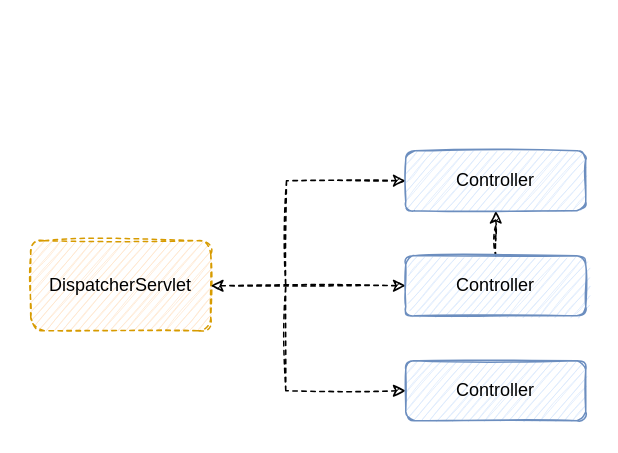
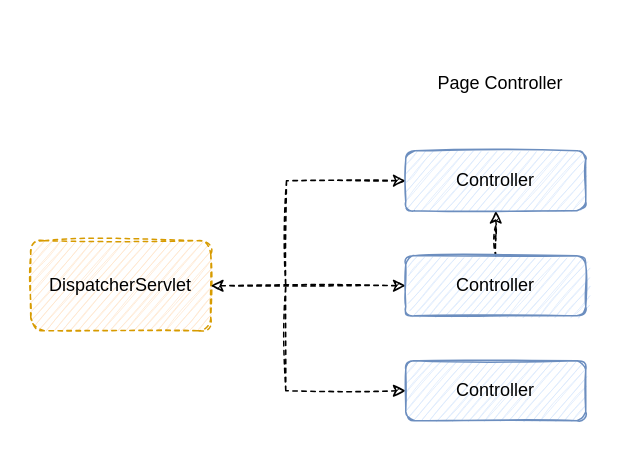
none -> (503, 83)
